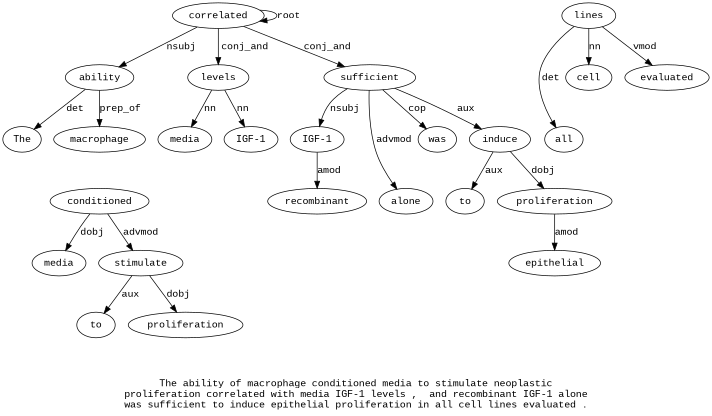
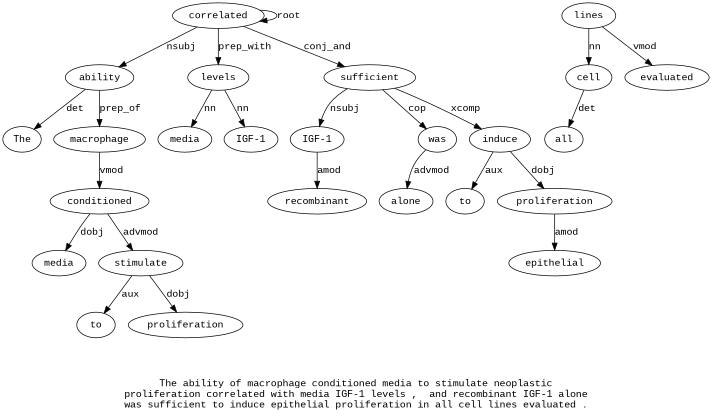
(245, 47) -> (245, 47)
(541, 69) -> (578, 105)
(466, 108) -> (466, 108)
(373, 139) -> (414, 164)
none -> (100, 167)
